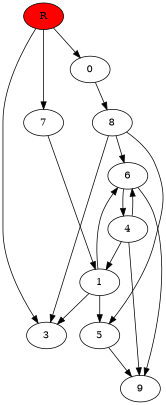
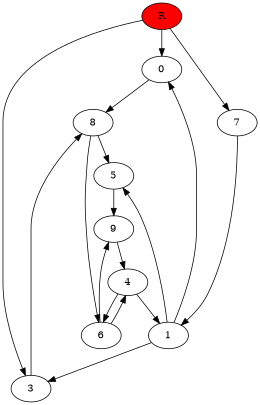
(83, 216) -> (31, 251)
(98, 230) -> (197, 205)
(134, 305) -> (120, 252)
